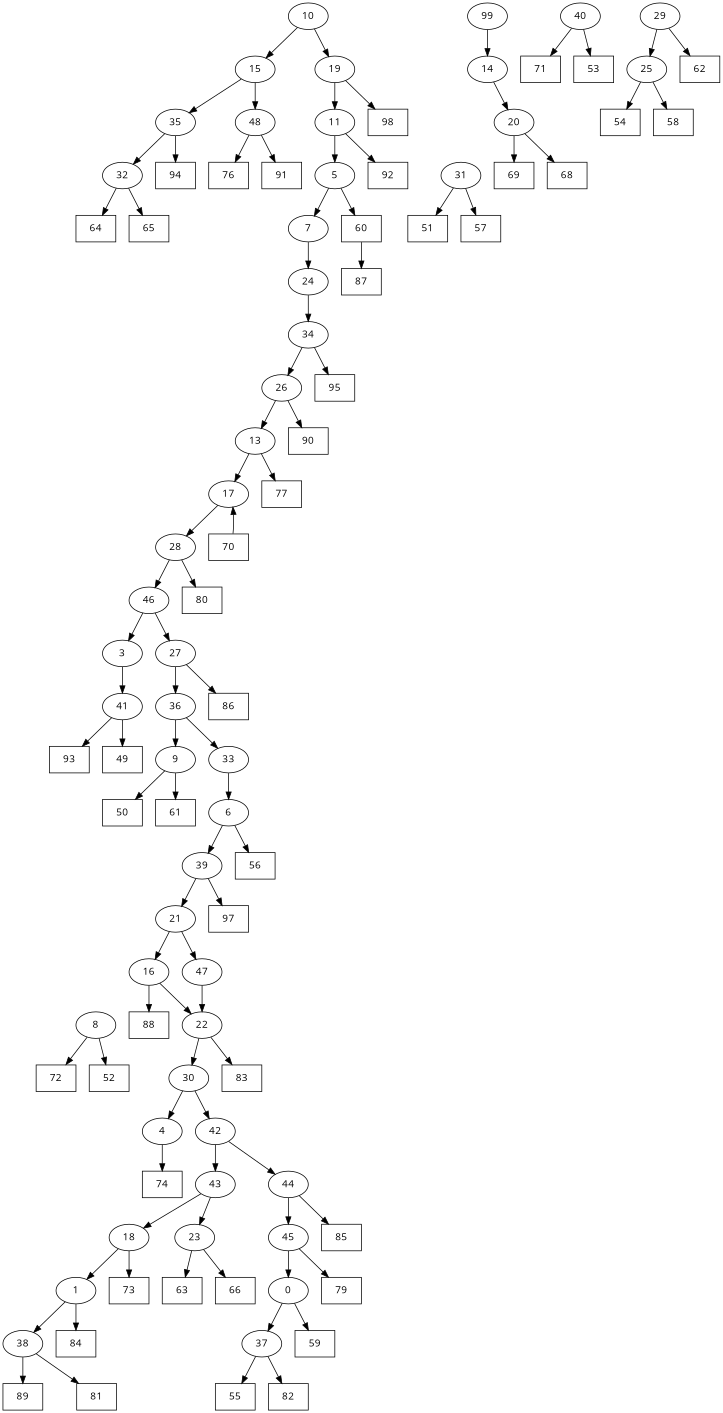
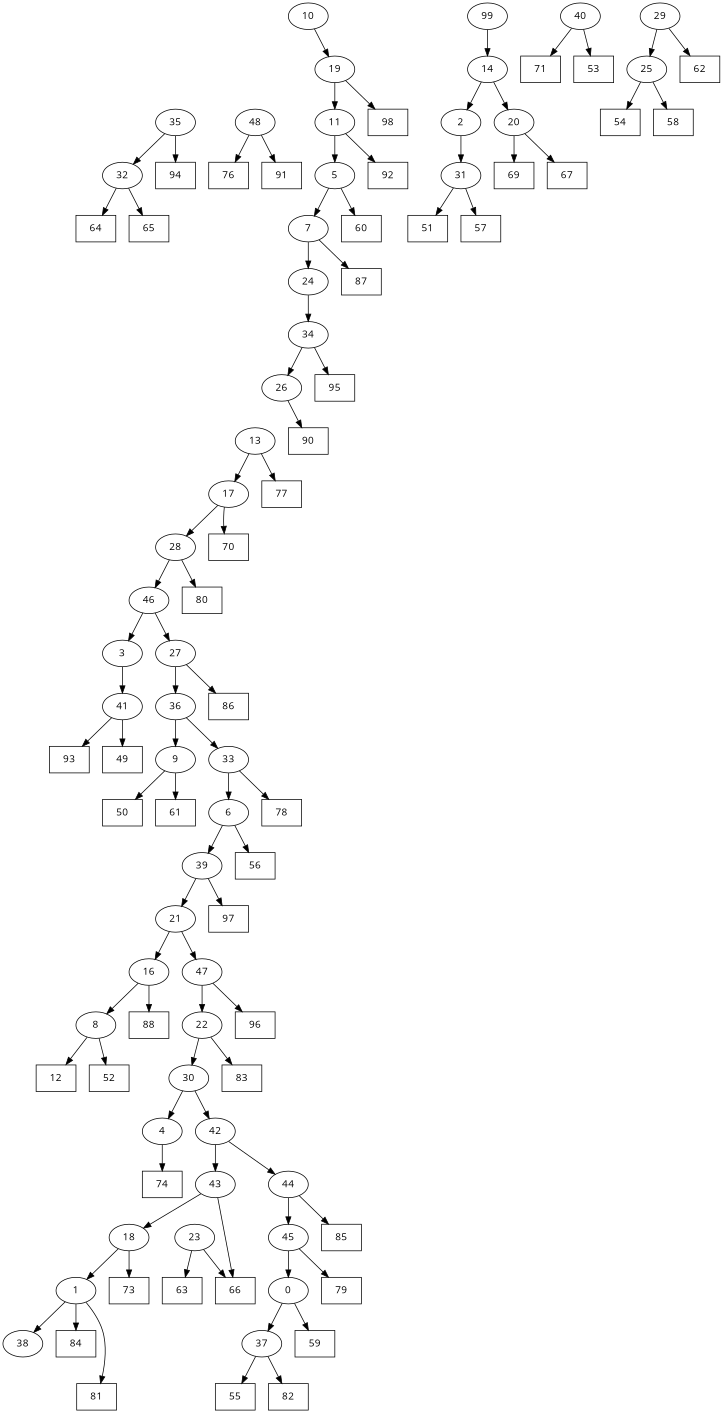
(255, 69) -> none
none -> (461, 122)
(567, 176) -> (567, 176)
(361, 252) -> (331, 252)
(270, 411) -> none
(234, 524) -> (224, 517)
none -> (282, 813)
(173, 996) -> (125, 996)
none -> (255, 1025)
(56, 1078) -> (56, 1078)
(206, 1208) -> (225, 1234)
(54, 1366) -> (104, 1337)
(23, 1397) -> none
